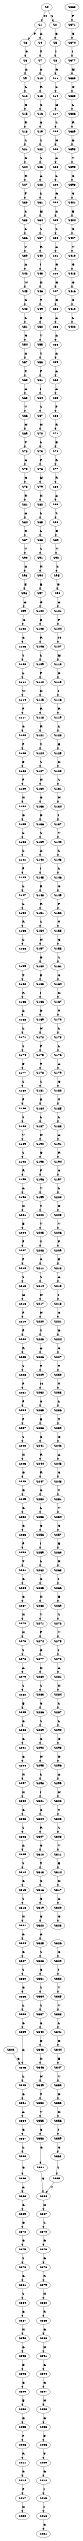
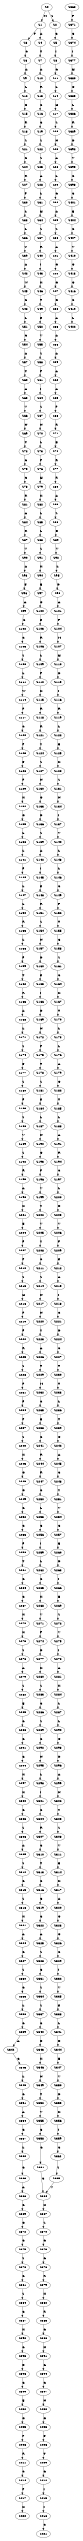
none -> (22, 957)
none -> (58, 1934)
(59, 2006) -> (59, 2006)
(22, 2049) -> (17, 2040)
